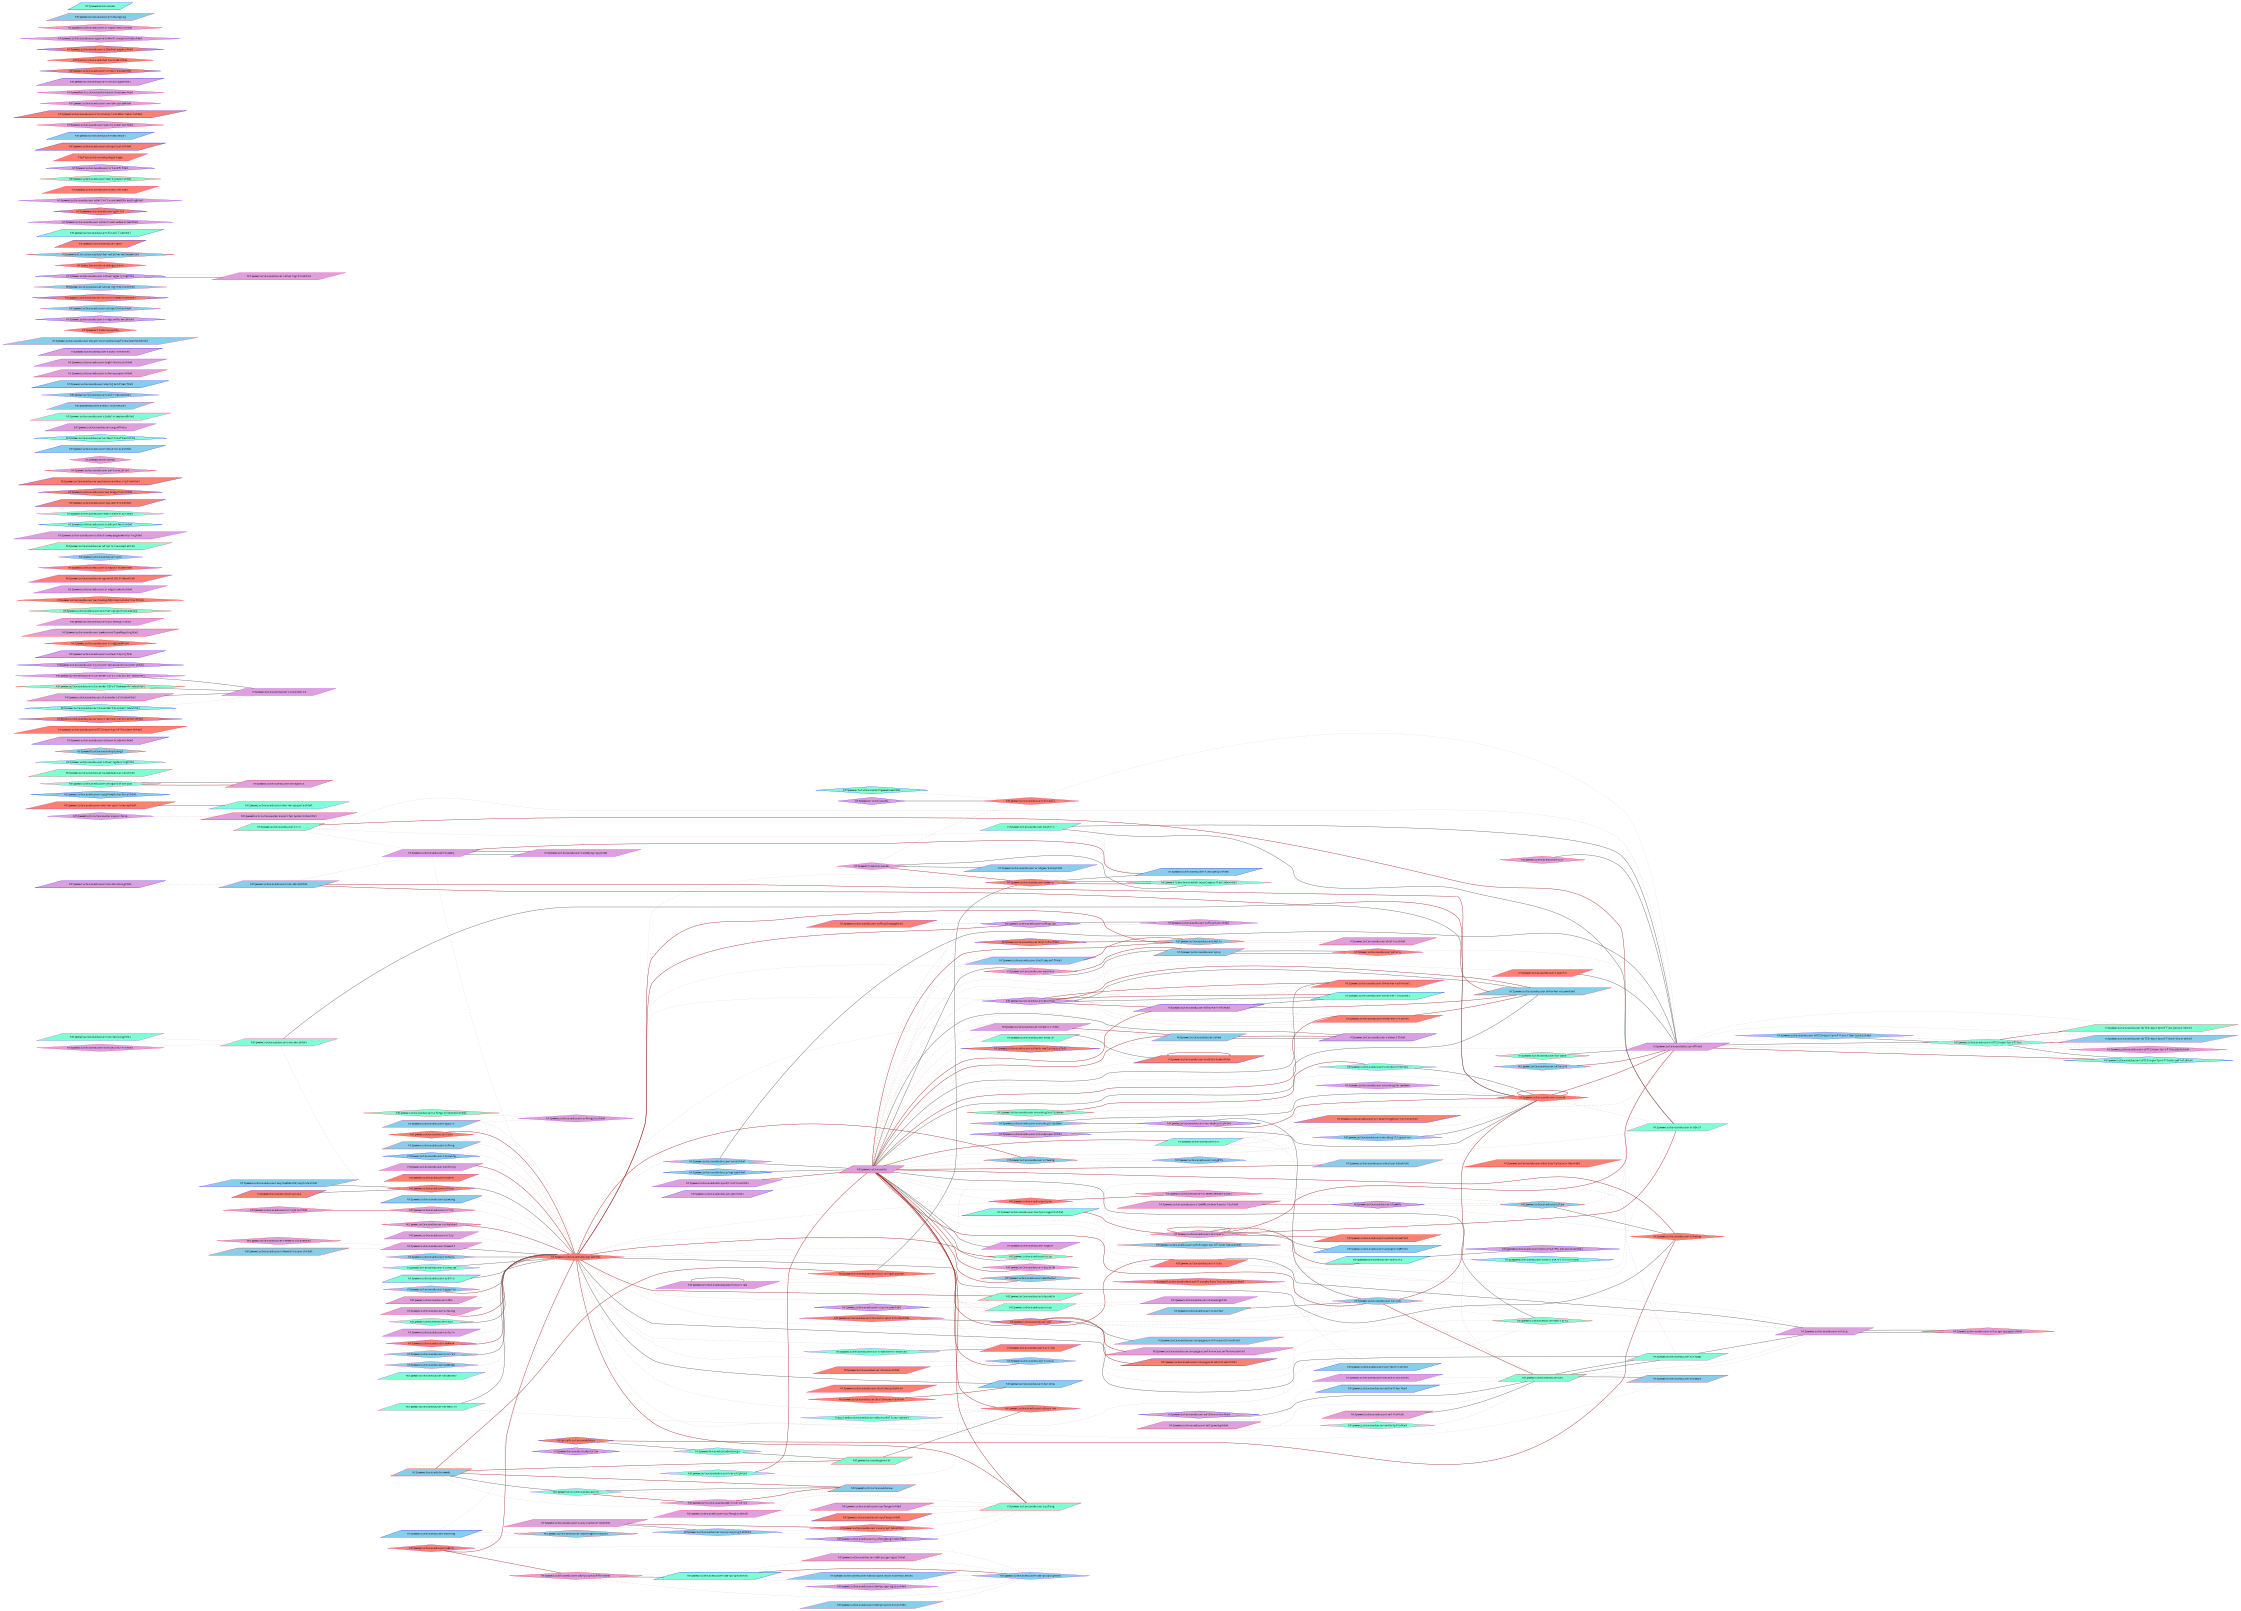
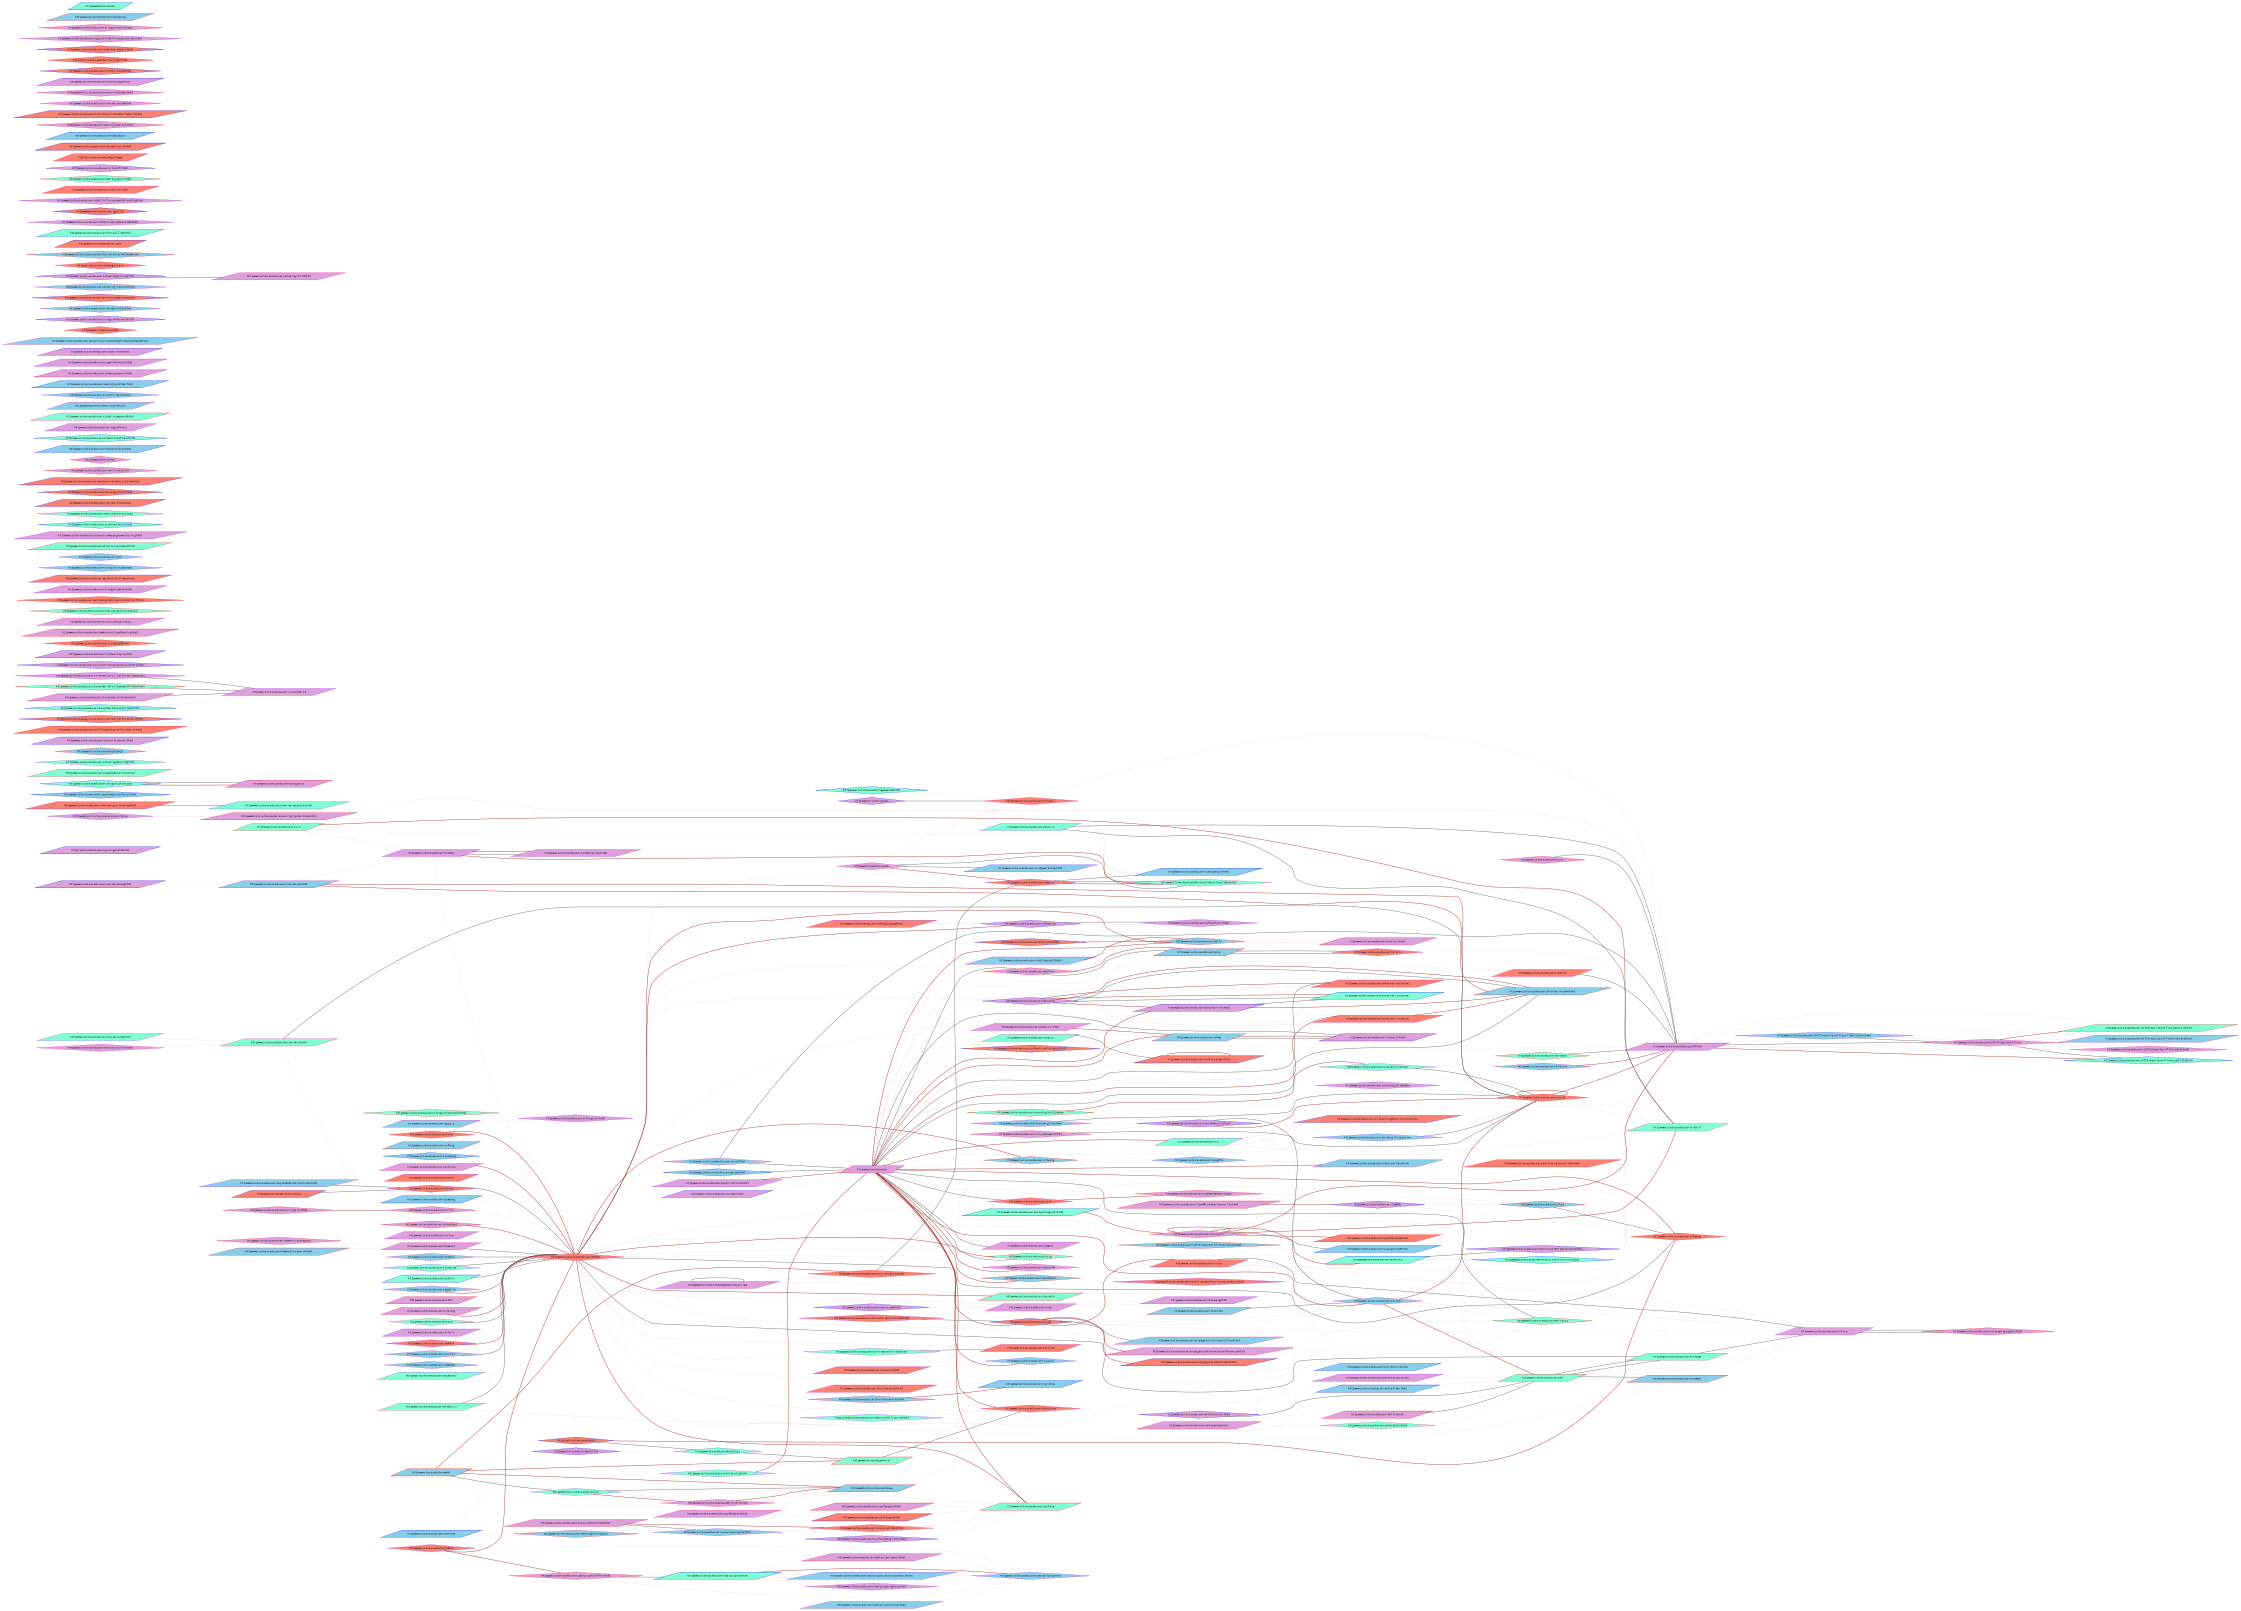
(100, 568) -> (100, 568)
(100, 784) -> (100, 784)
(817, 844) -> (821, 857)
none -> (100, 850)
(1988, 1043) -> (1988, 1043)
(1114, 1123) -> (1114, 1123)
(1031, 1134) -> (1031, 1134)
(942, 1191) -> (942, 1191)
(1031, 1307) -> (1031, 1307)
(758, 1375) -> (758, 1375)
(872, 1399) -> (872, 1399)
